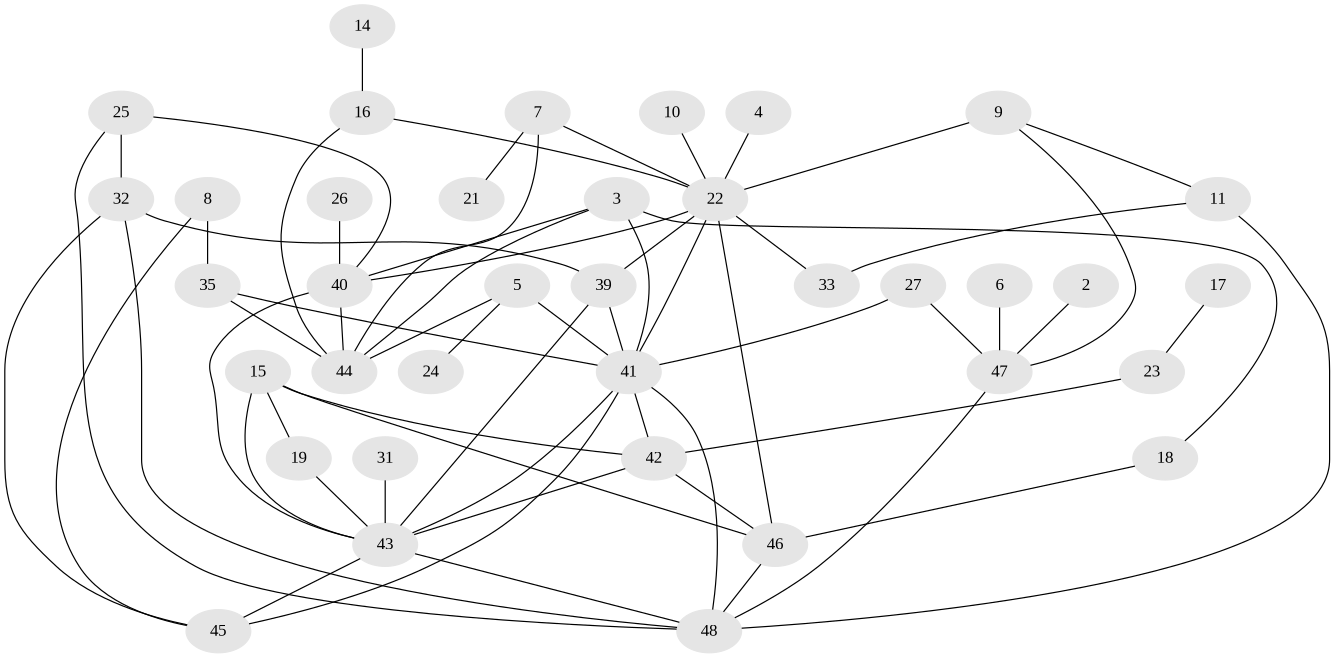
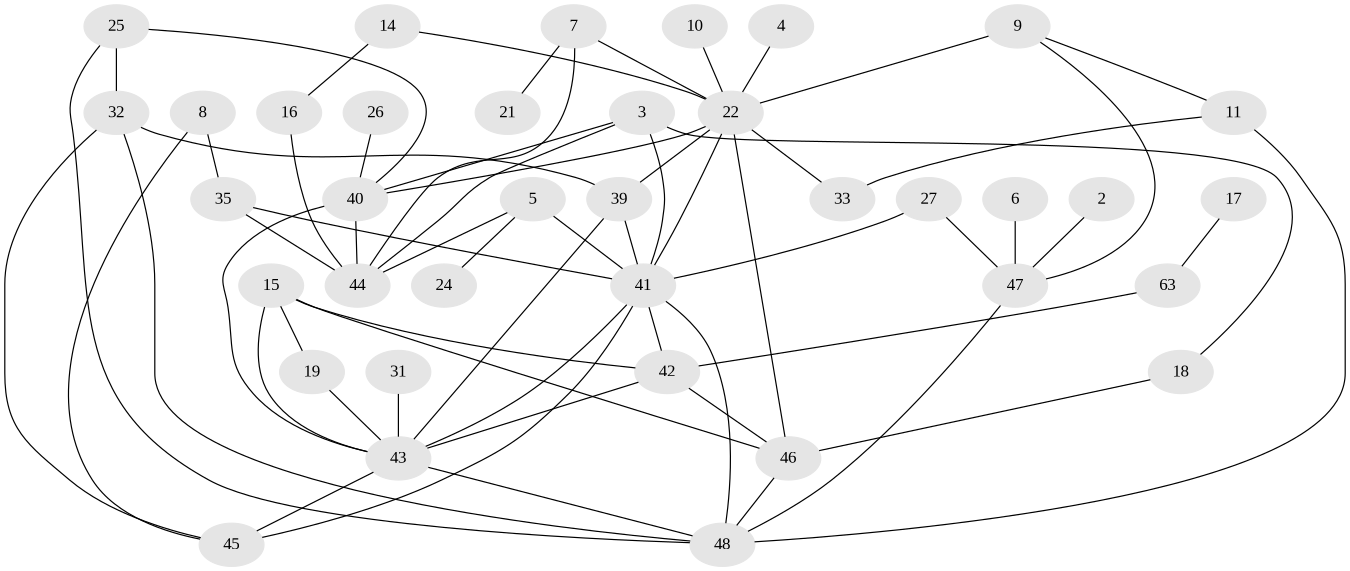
(549, 150) -> (564, 59)
(1152, 372) -> (1168, 286)
